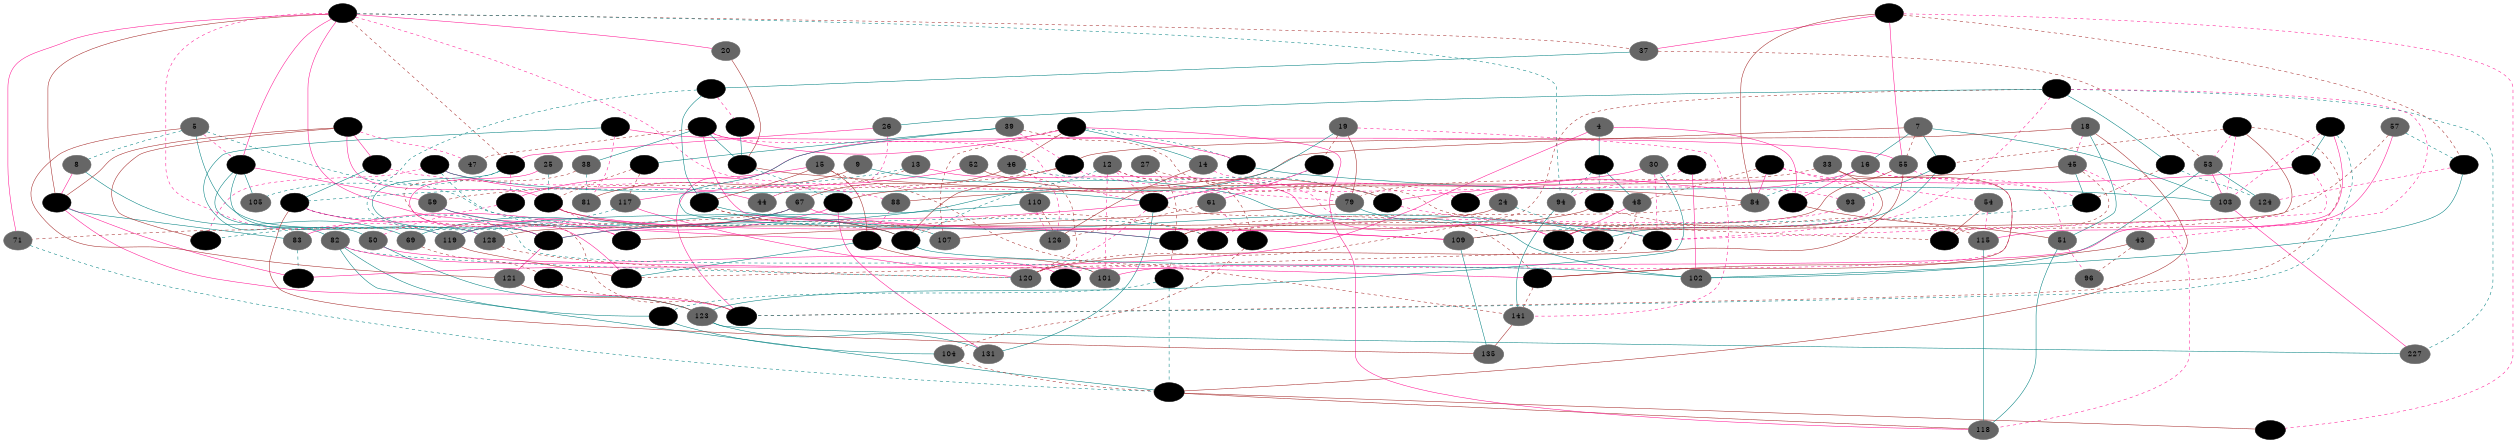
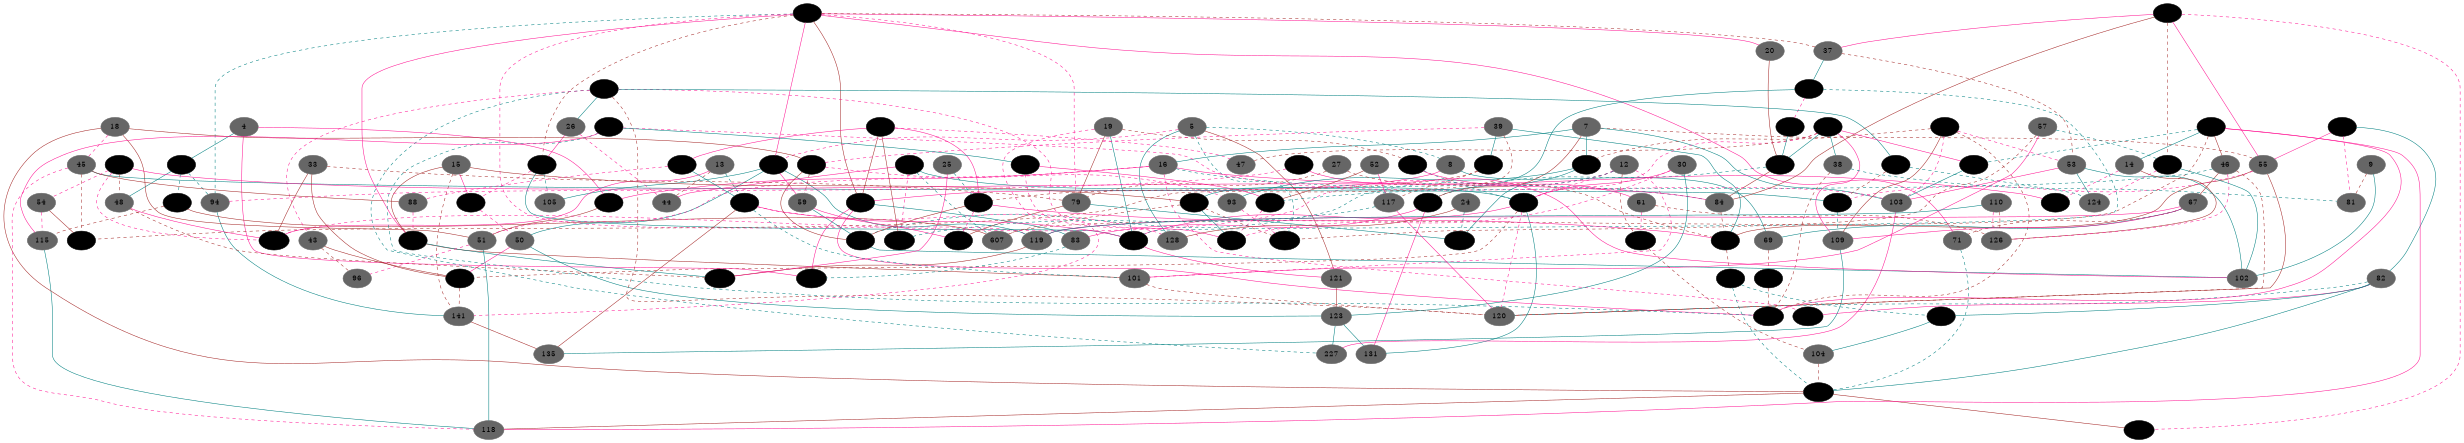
(722, 184) -> (2361, 184)
(2116, 198) -> (269, 226)
(945, 241) -> (997, 241)
(755, 271) -> (1273, 300)
